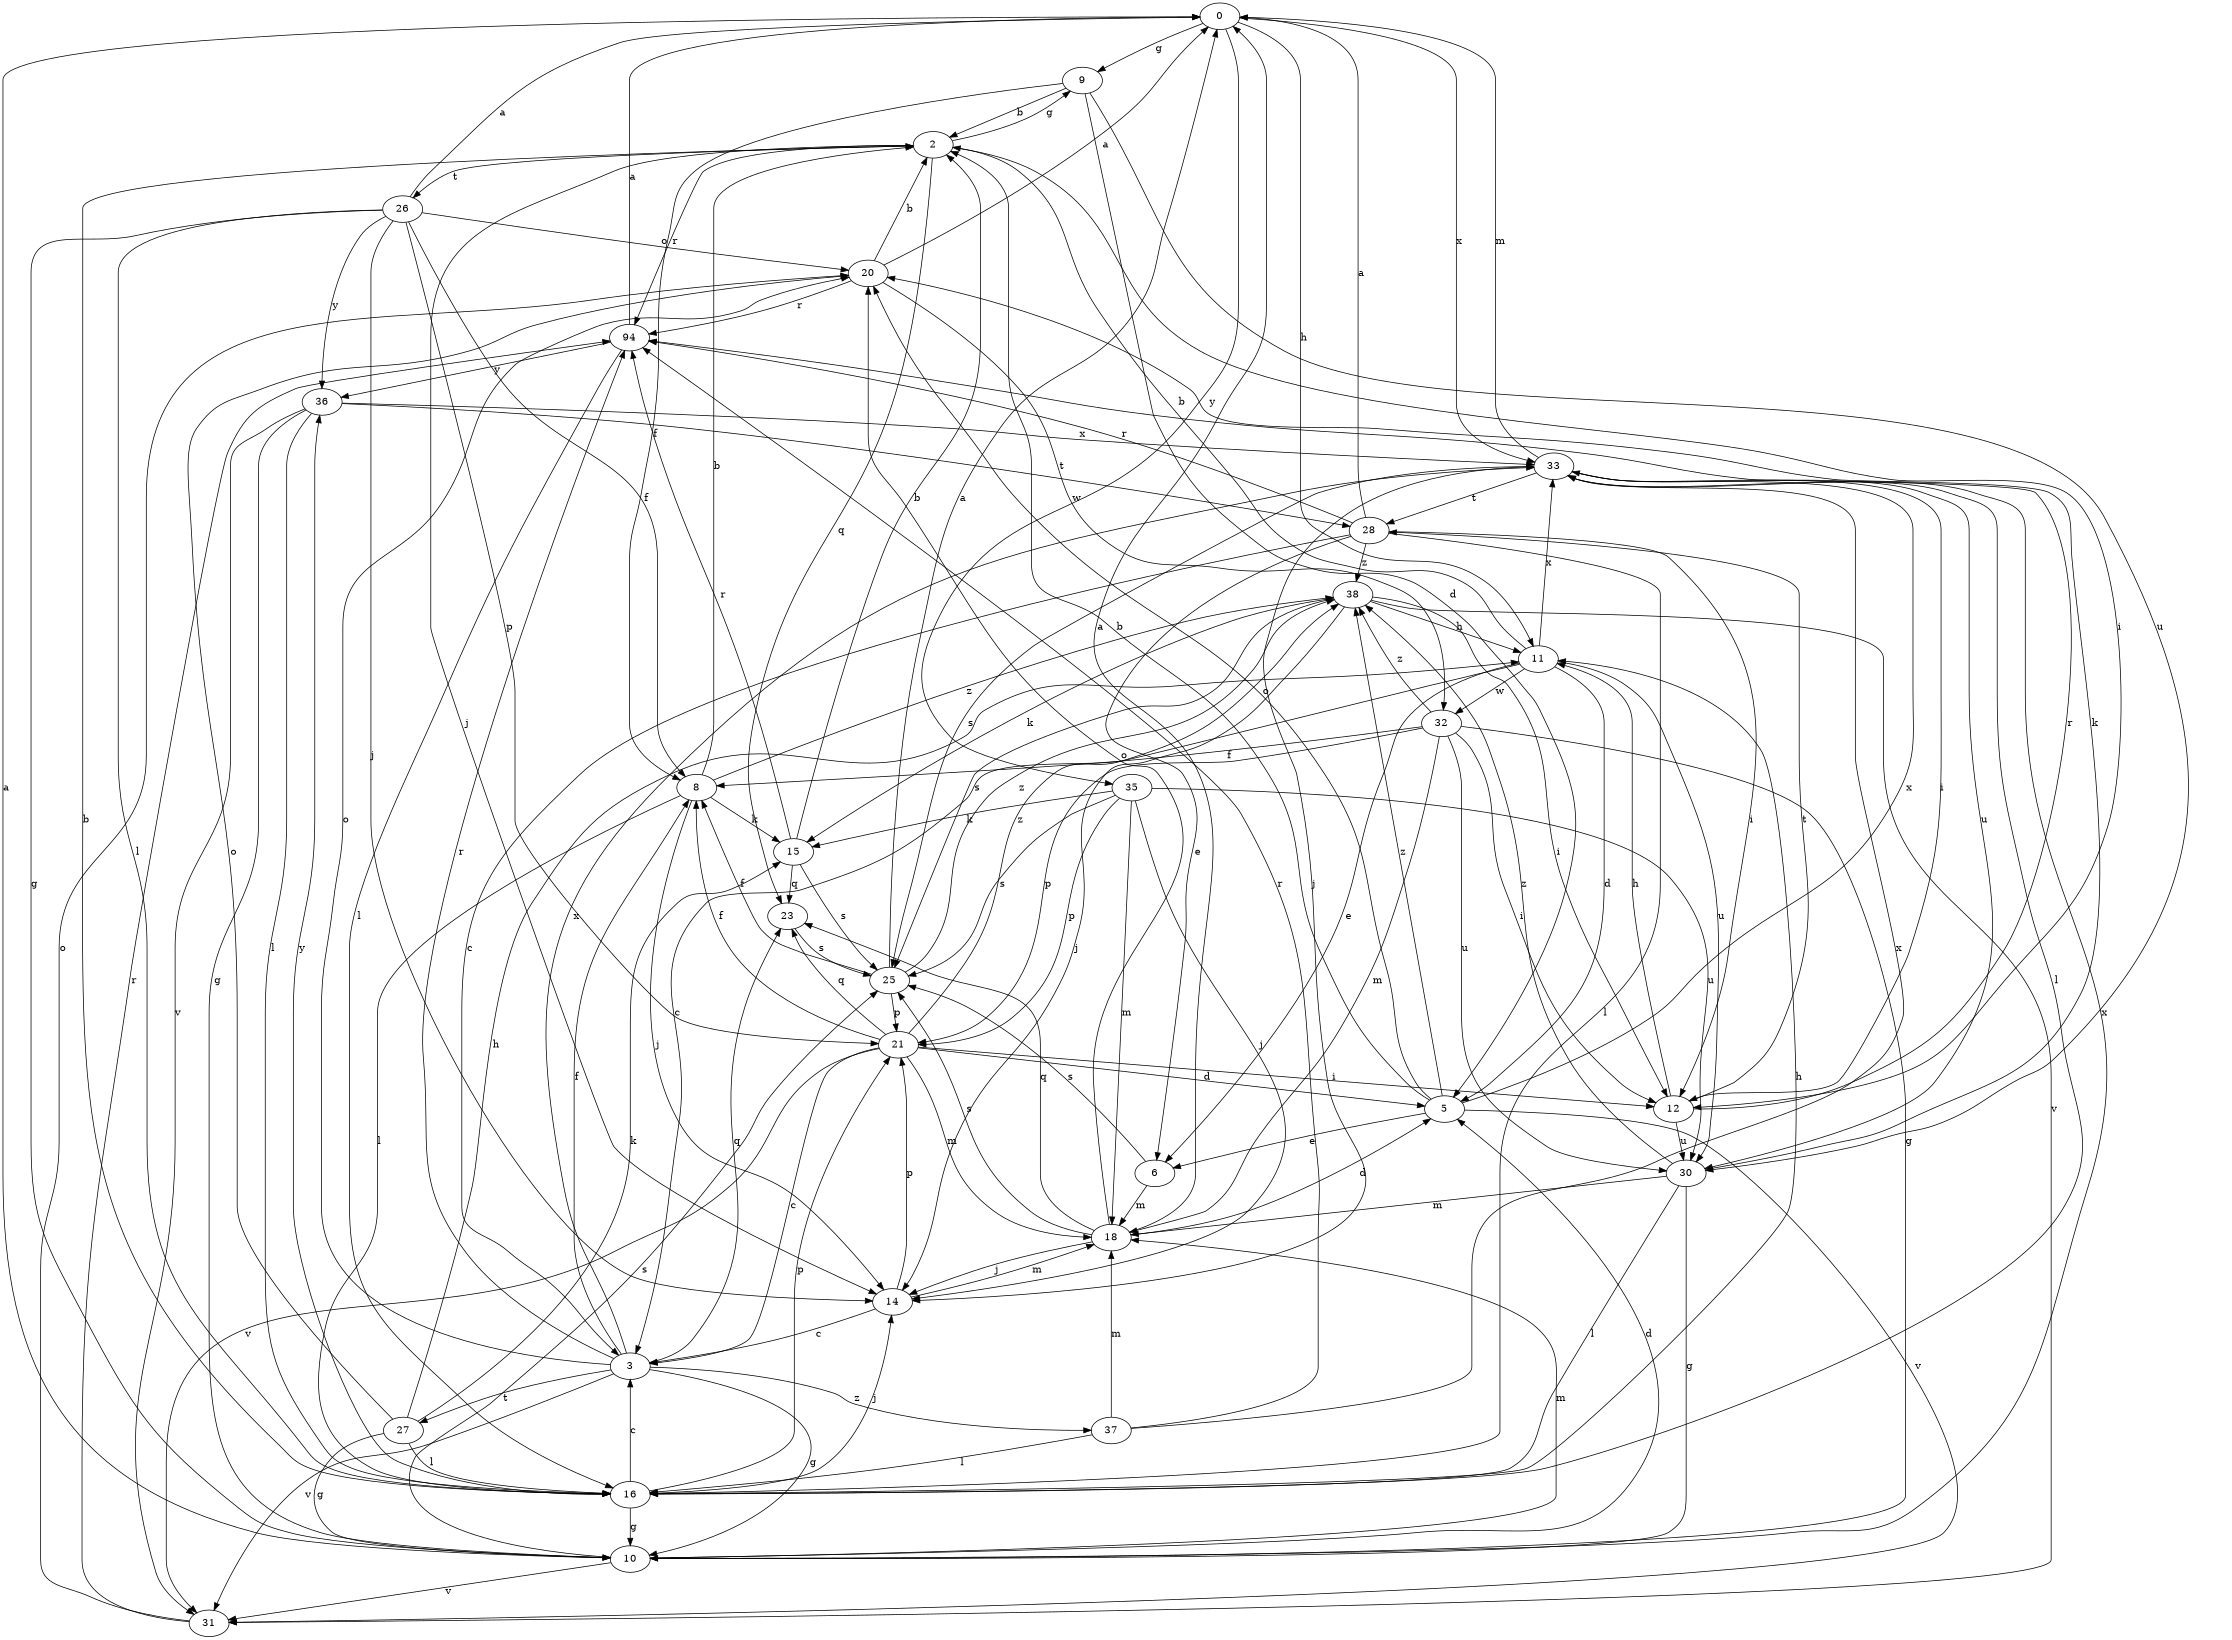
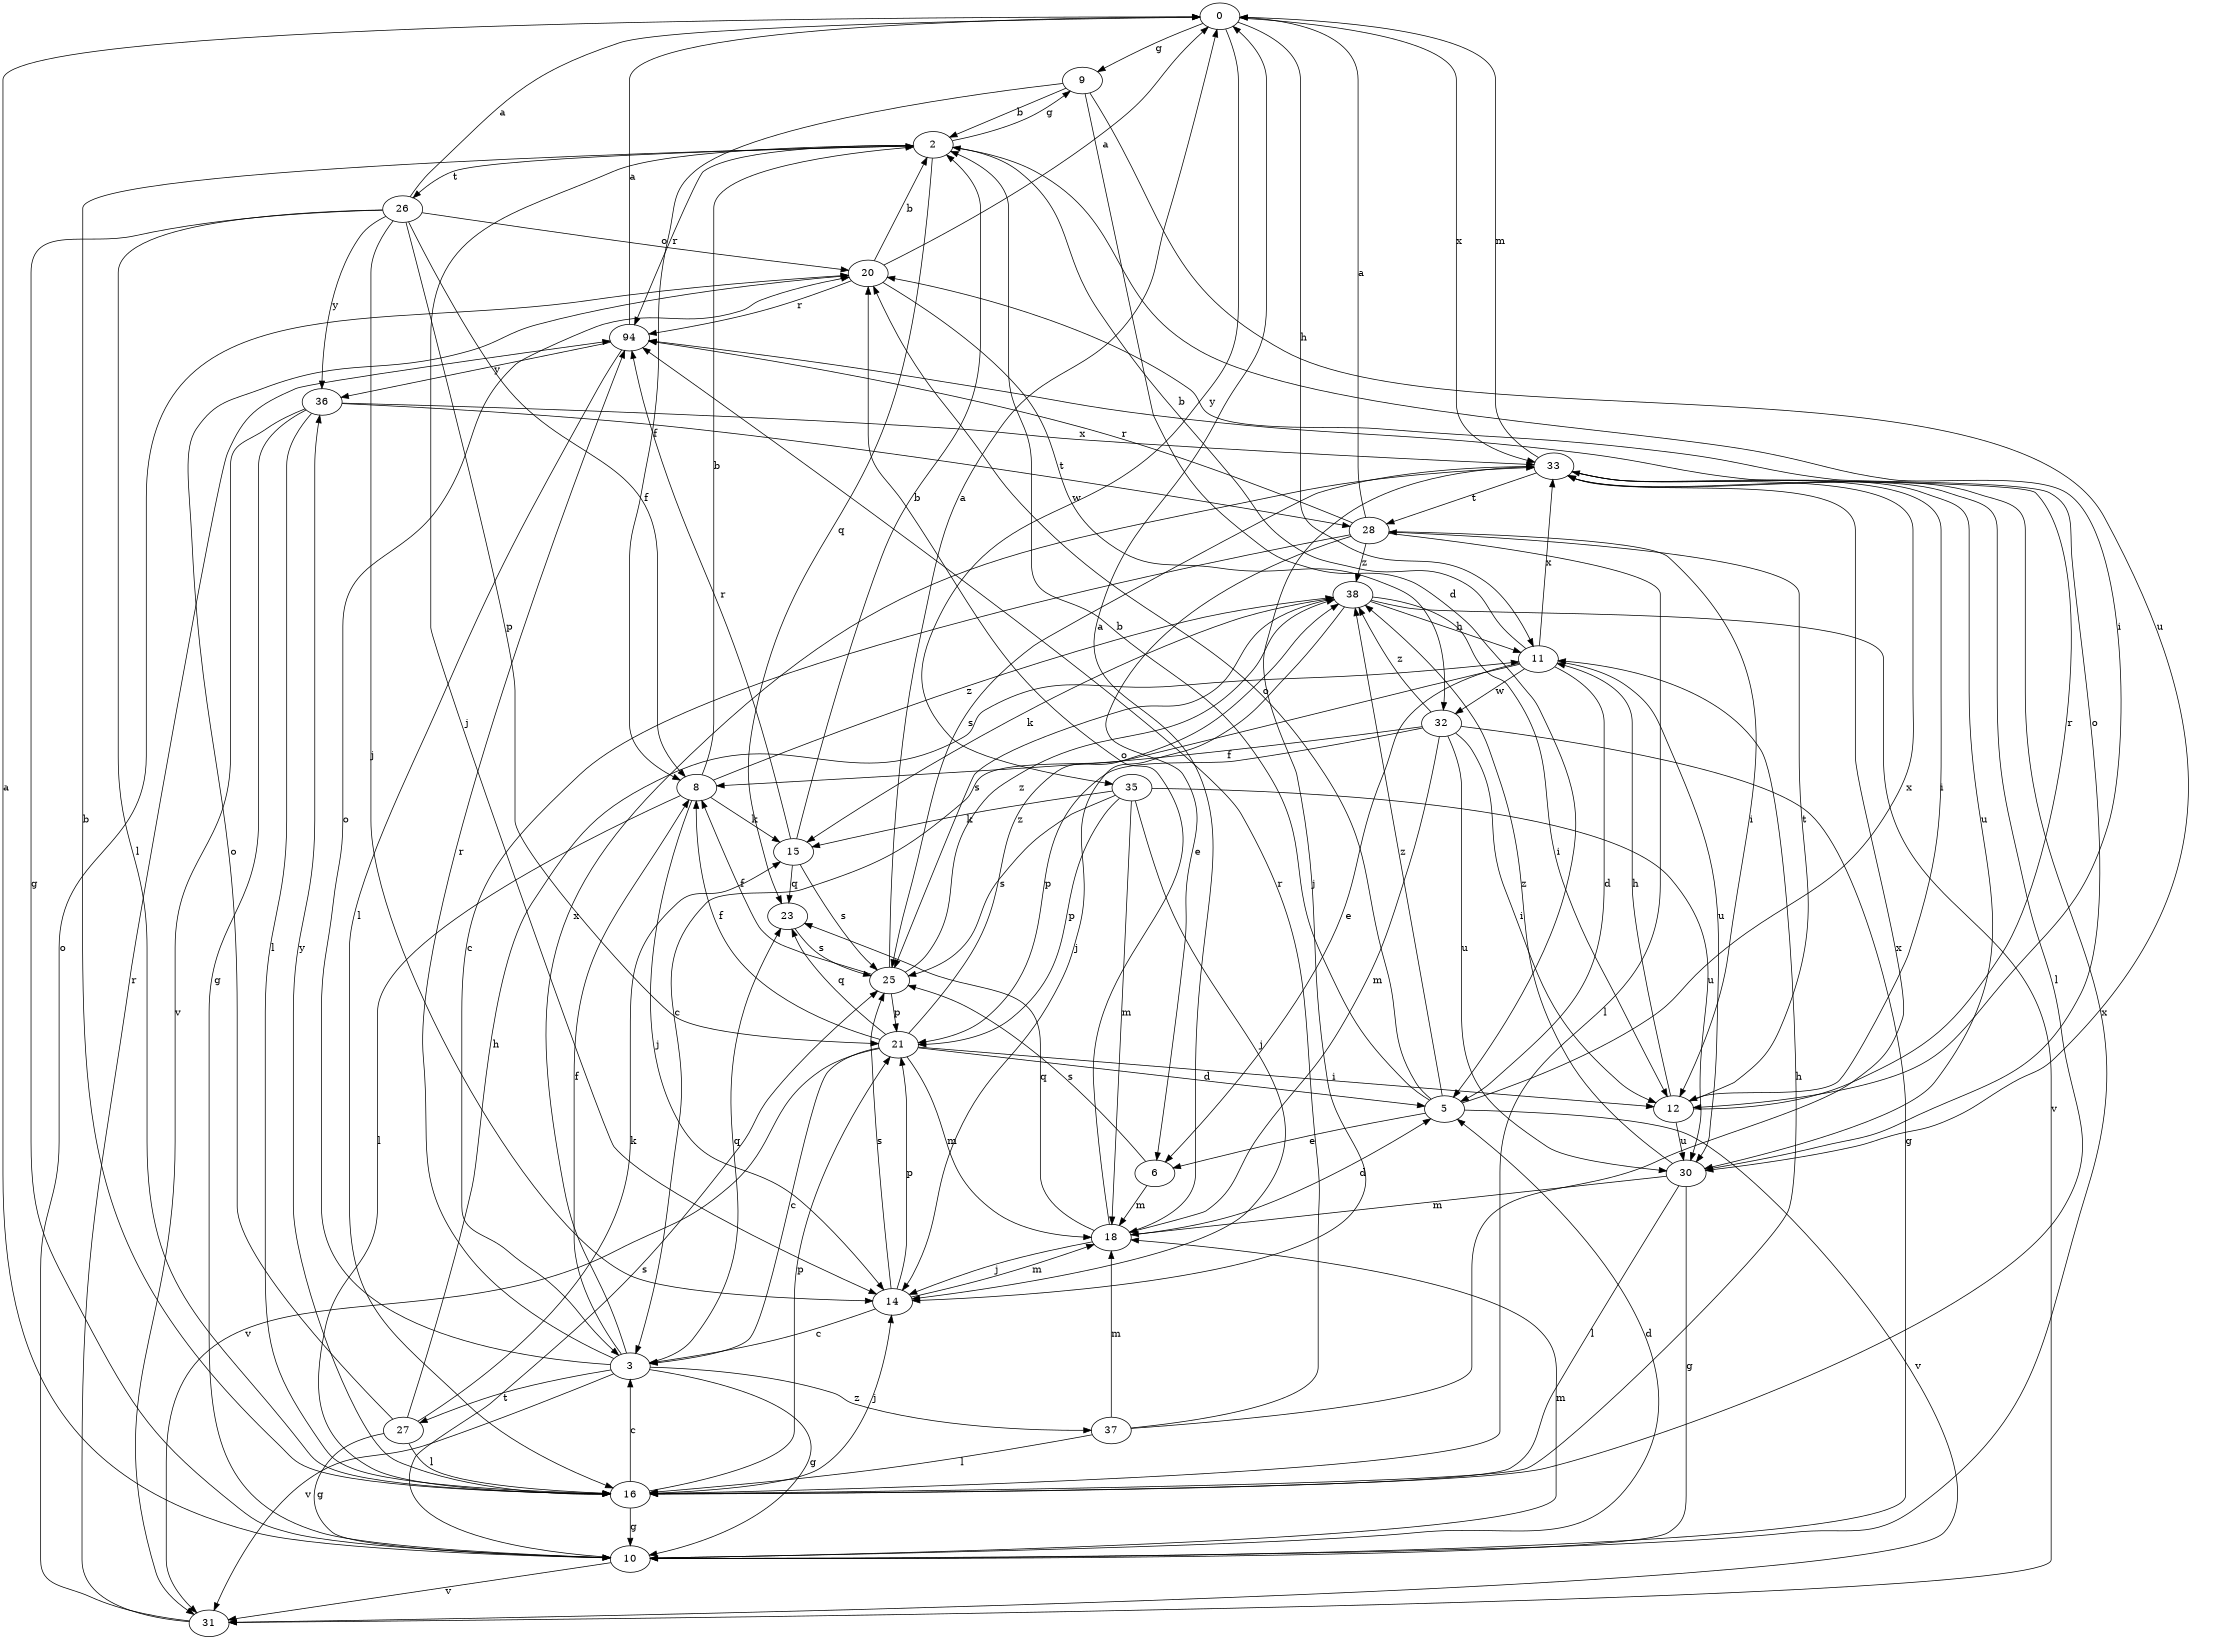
(2095, 723) -> (2095, 723)
(974, 1140) -> (877, 1144)
